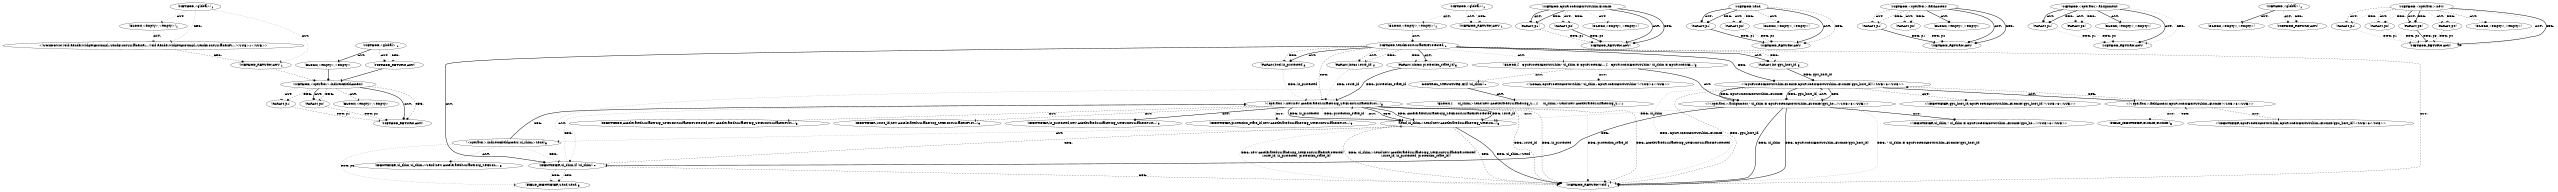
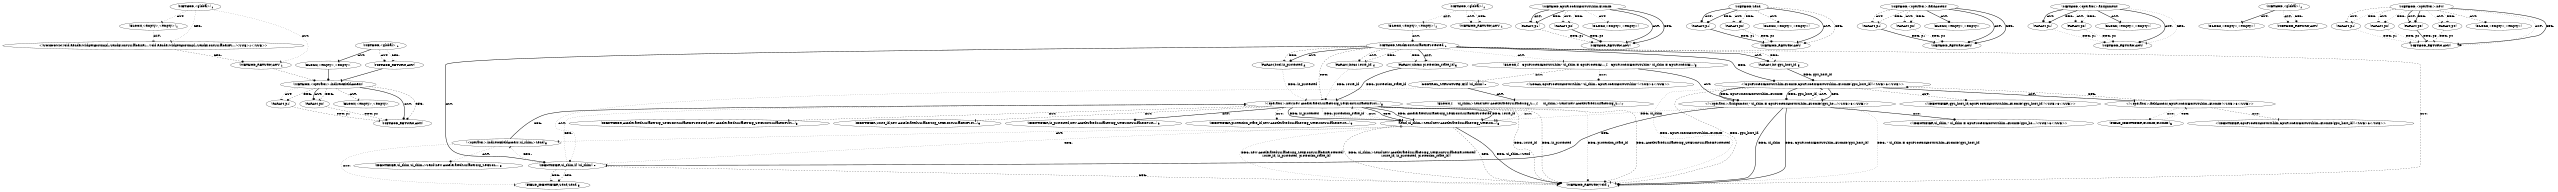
(1000, 142) -> (1000, 142)
(539, 153) -> (524, 158)
(347, 166) -> (347, 166)
